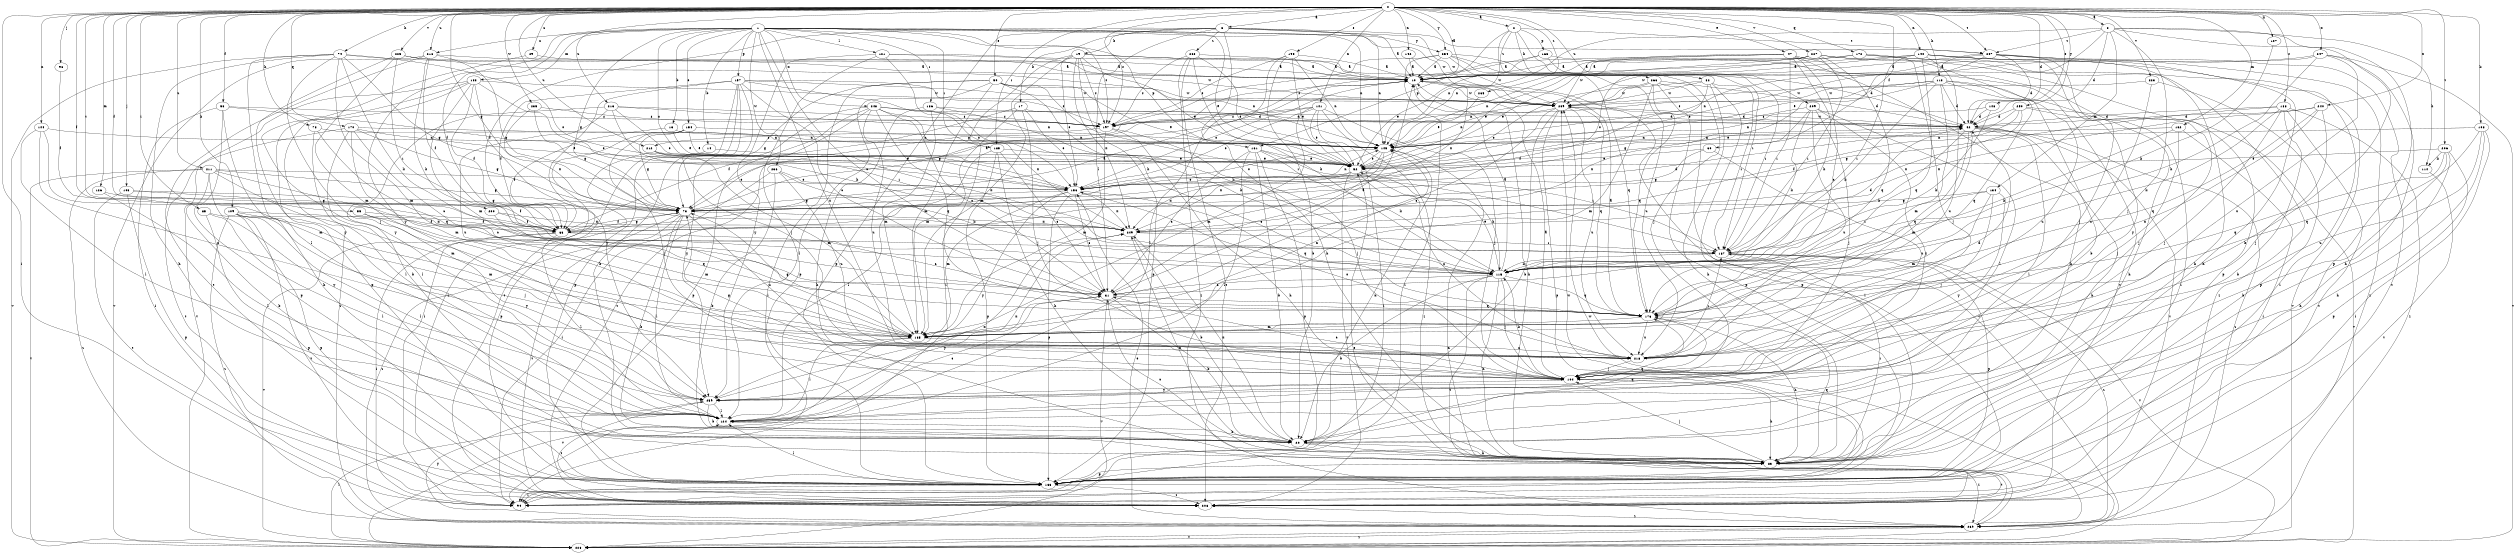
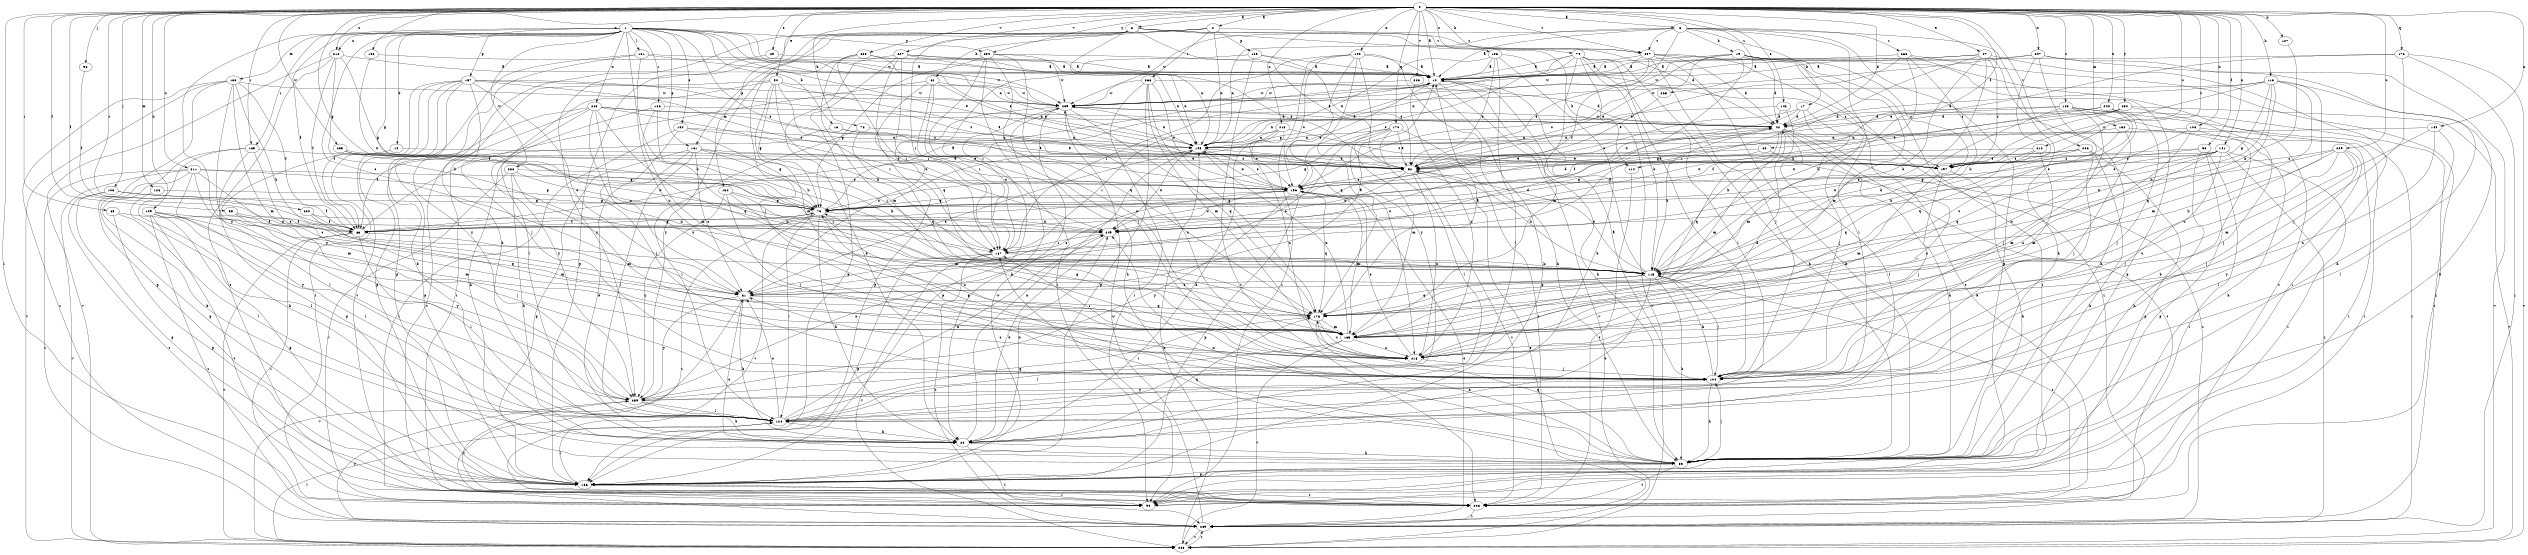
(1097, 119) -> (1376, 392)
(856, 134) -> (2006, 160)
